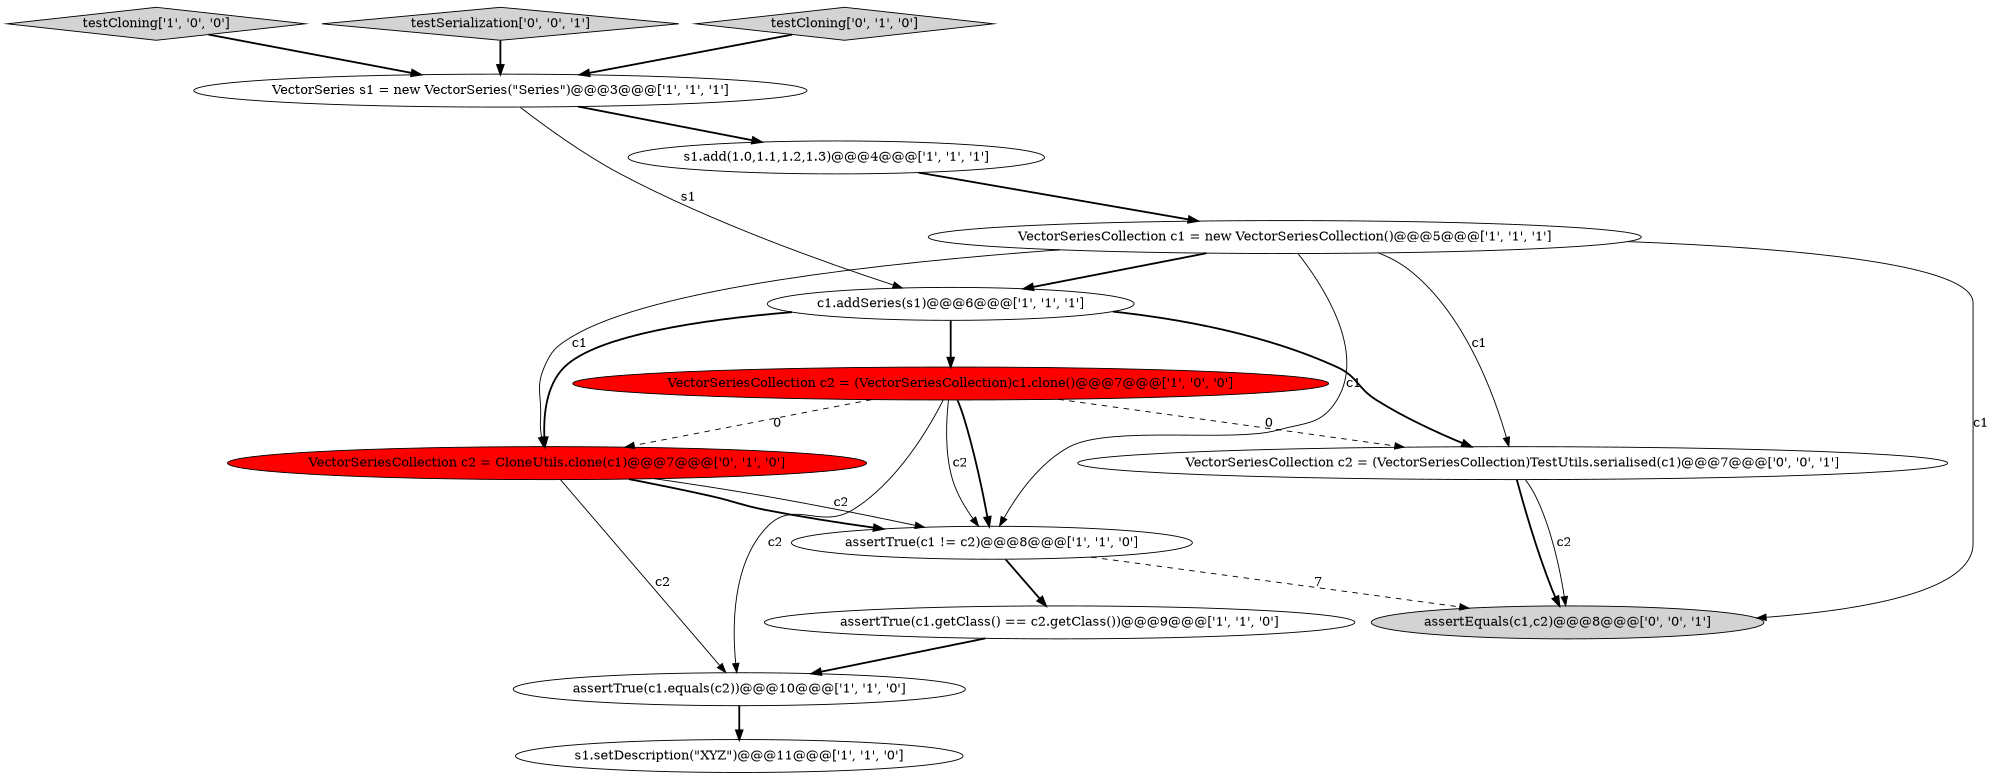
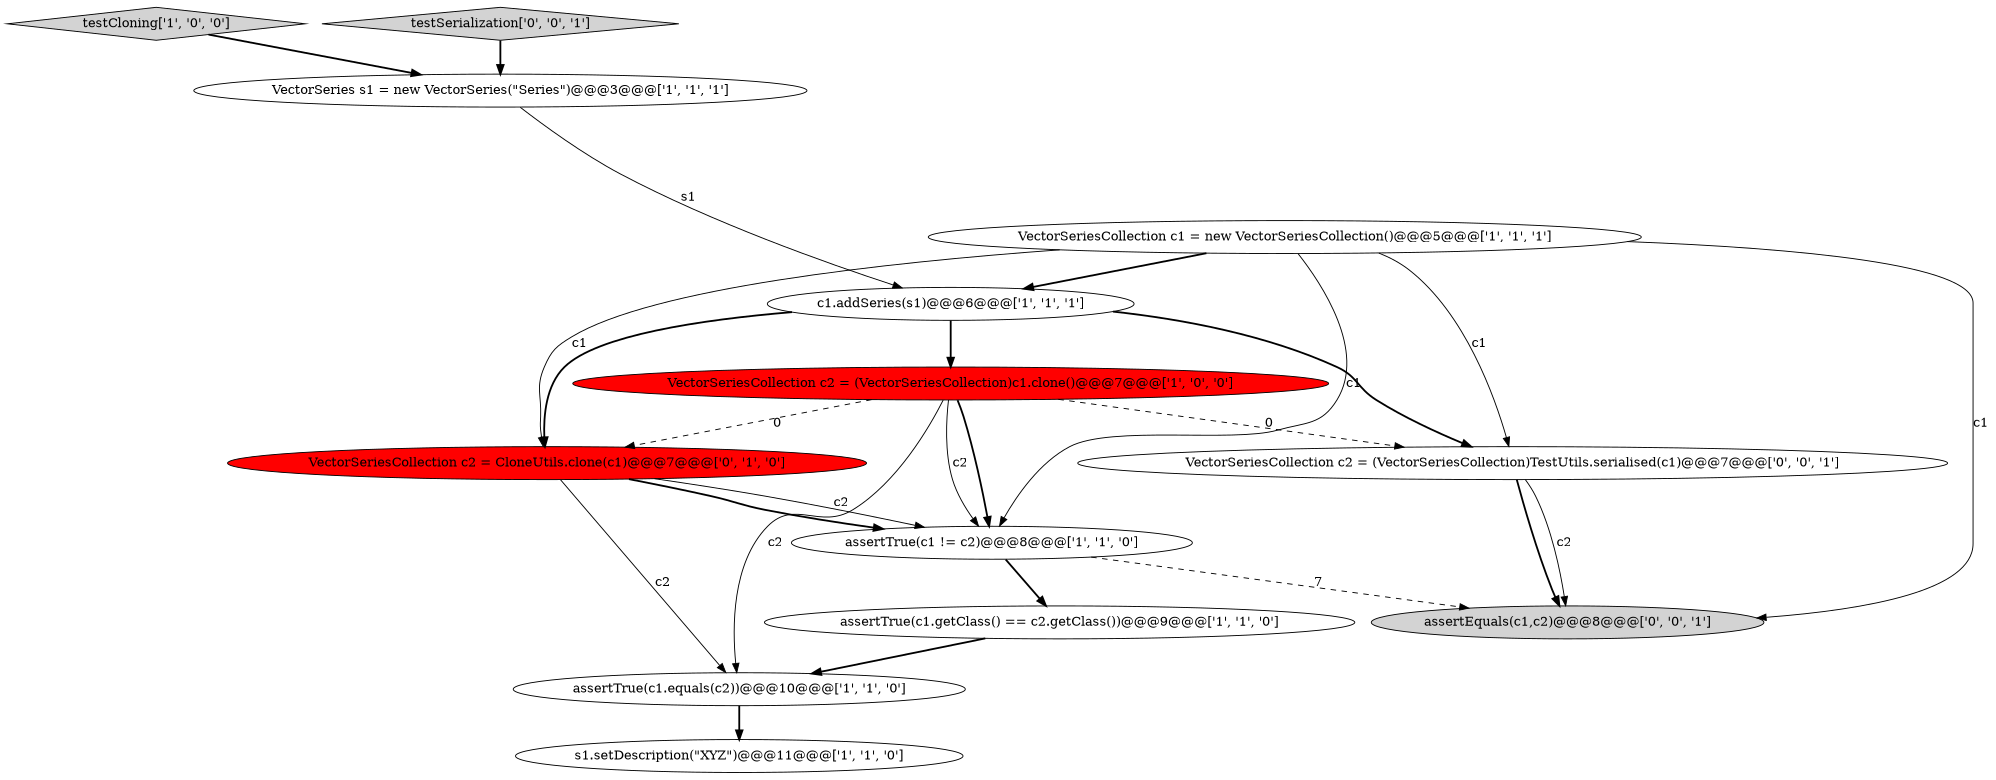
(845, 24) -> none
(836, 157) -> none
